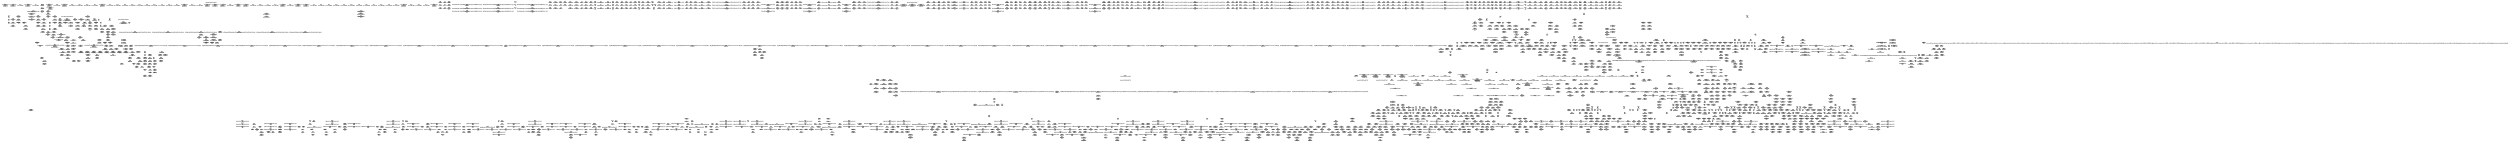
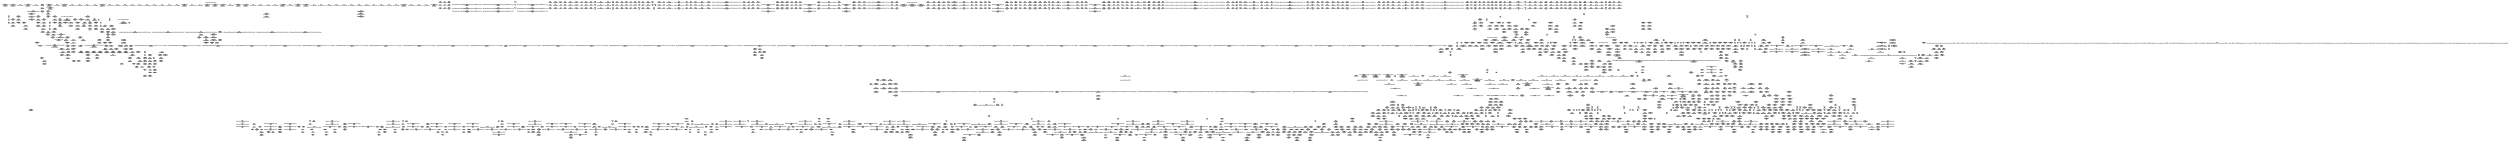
none -> (565, 8)
